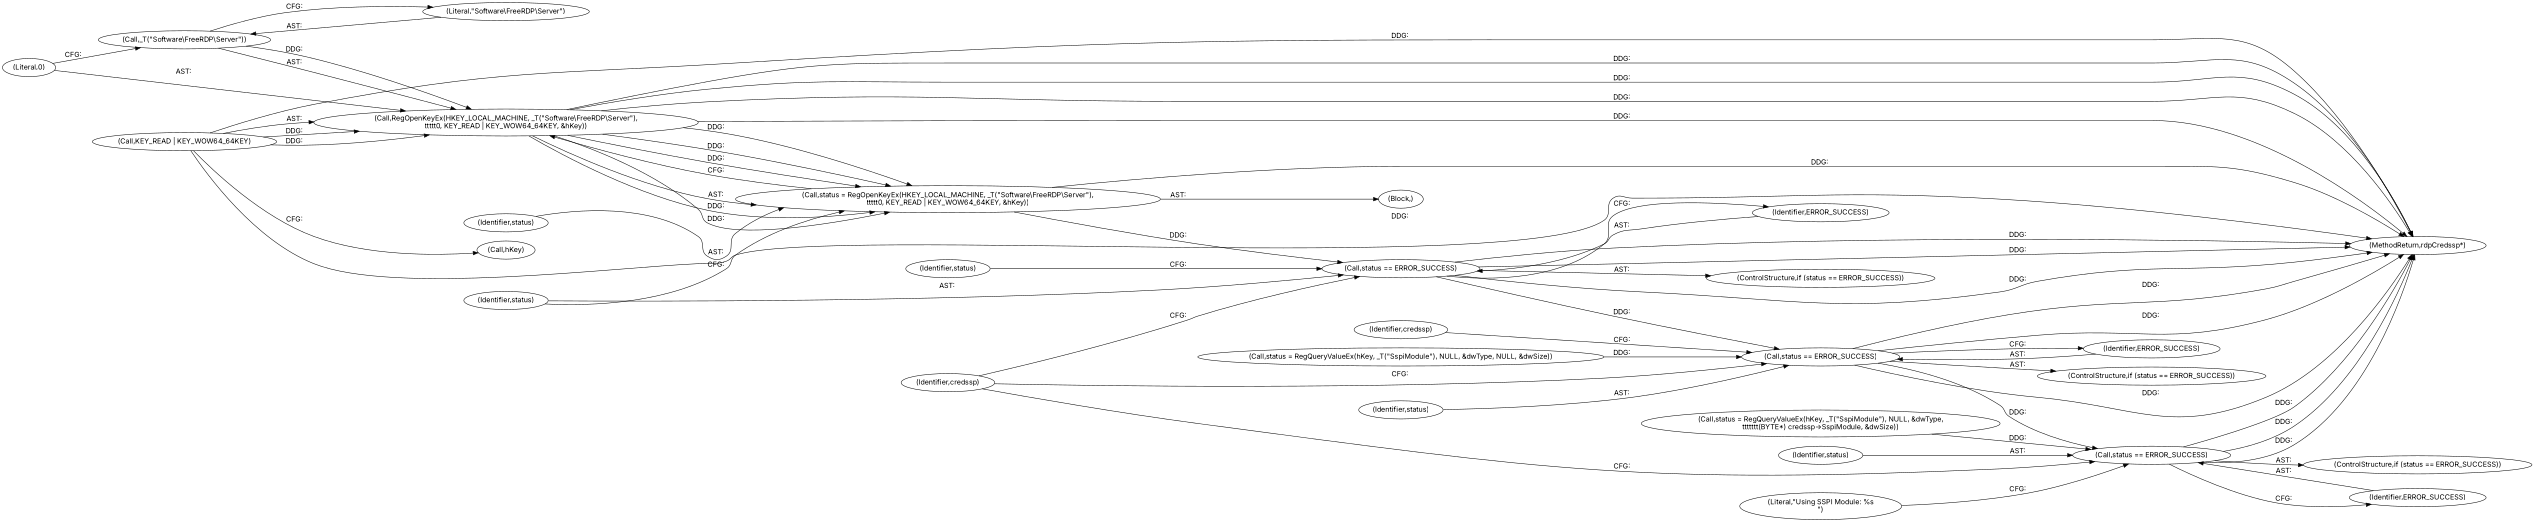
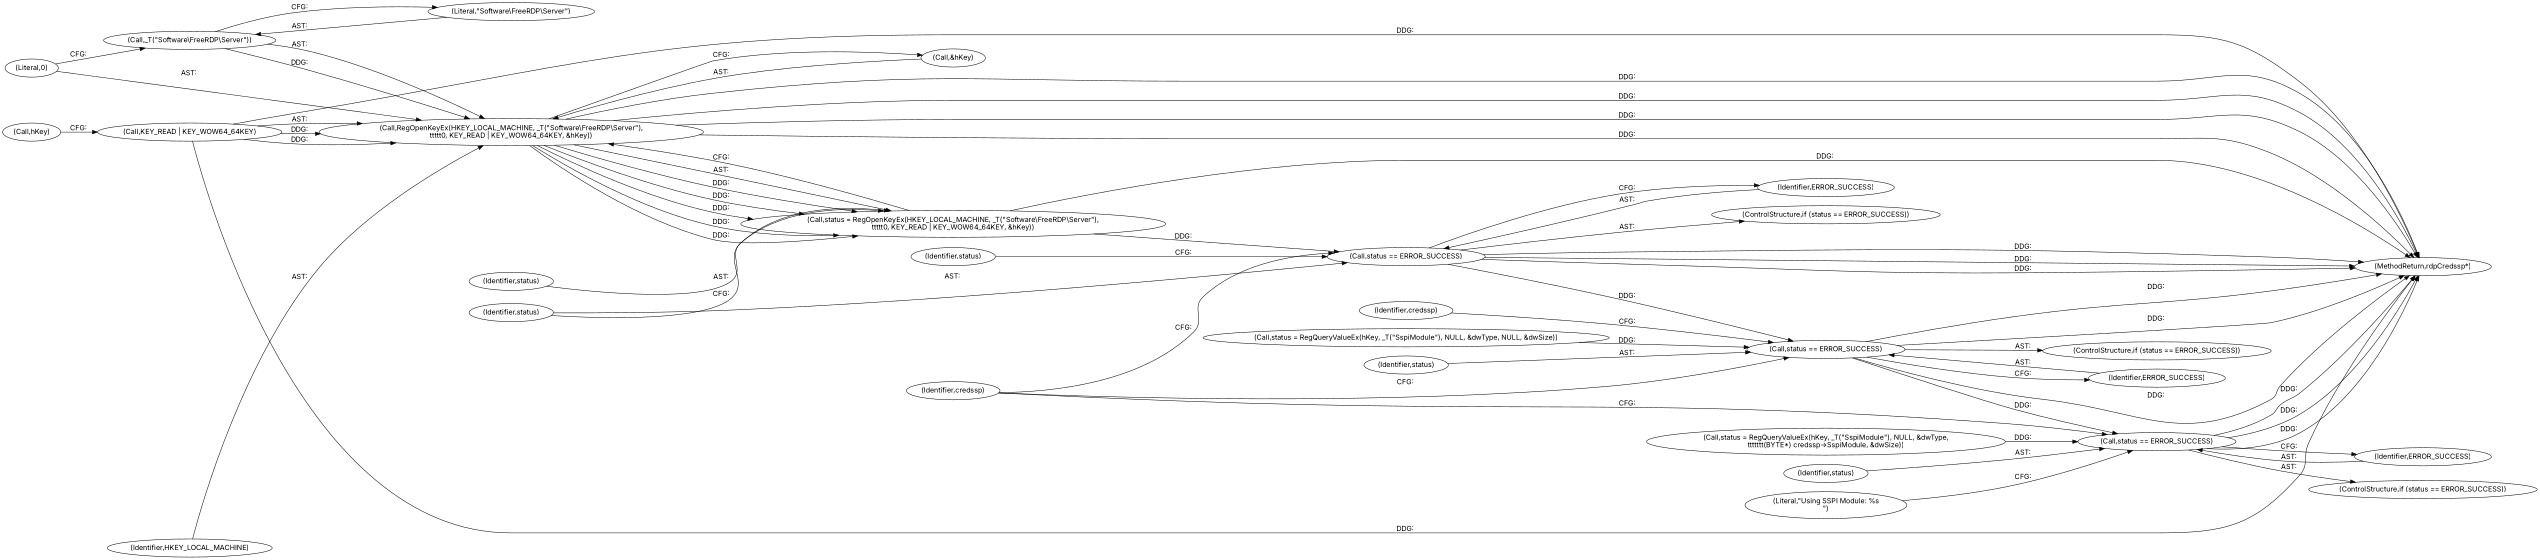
none -> (953, 58)
(1401, 199) -> none
(320, 238) -> (77, 132)
none -> (190, 548)
